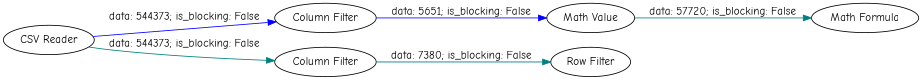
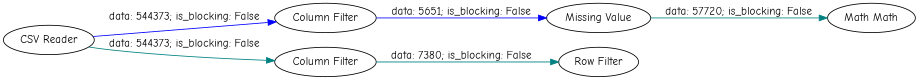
(591, 18) -> (599, 18)
(865, 18) -> (871, 18)
